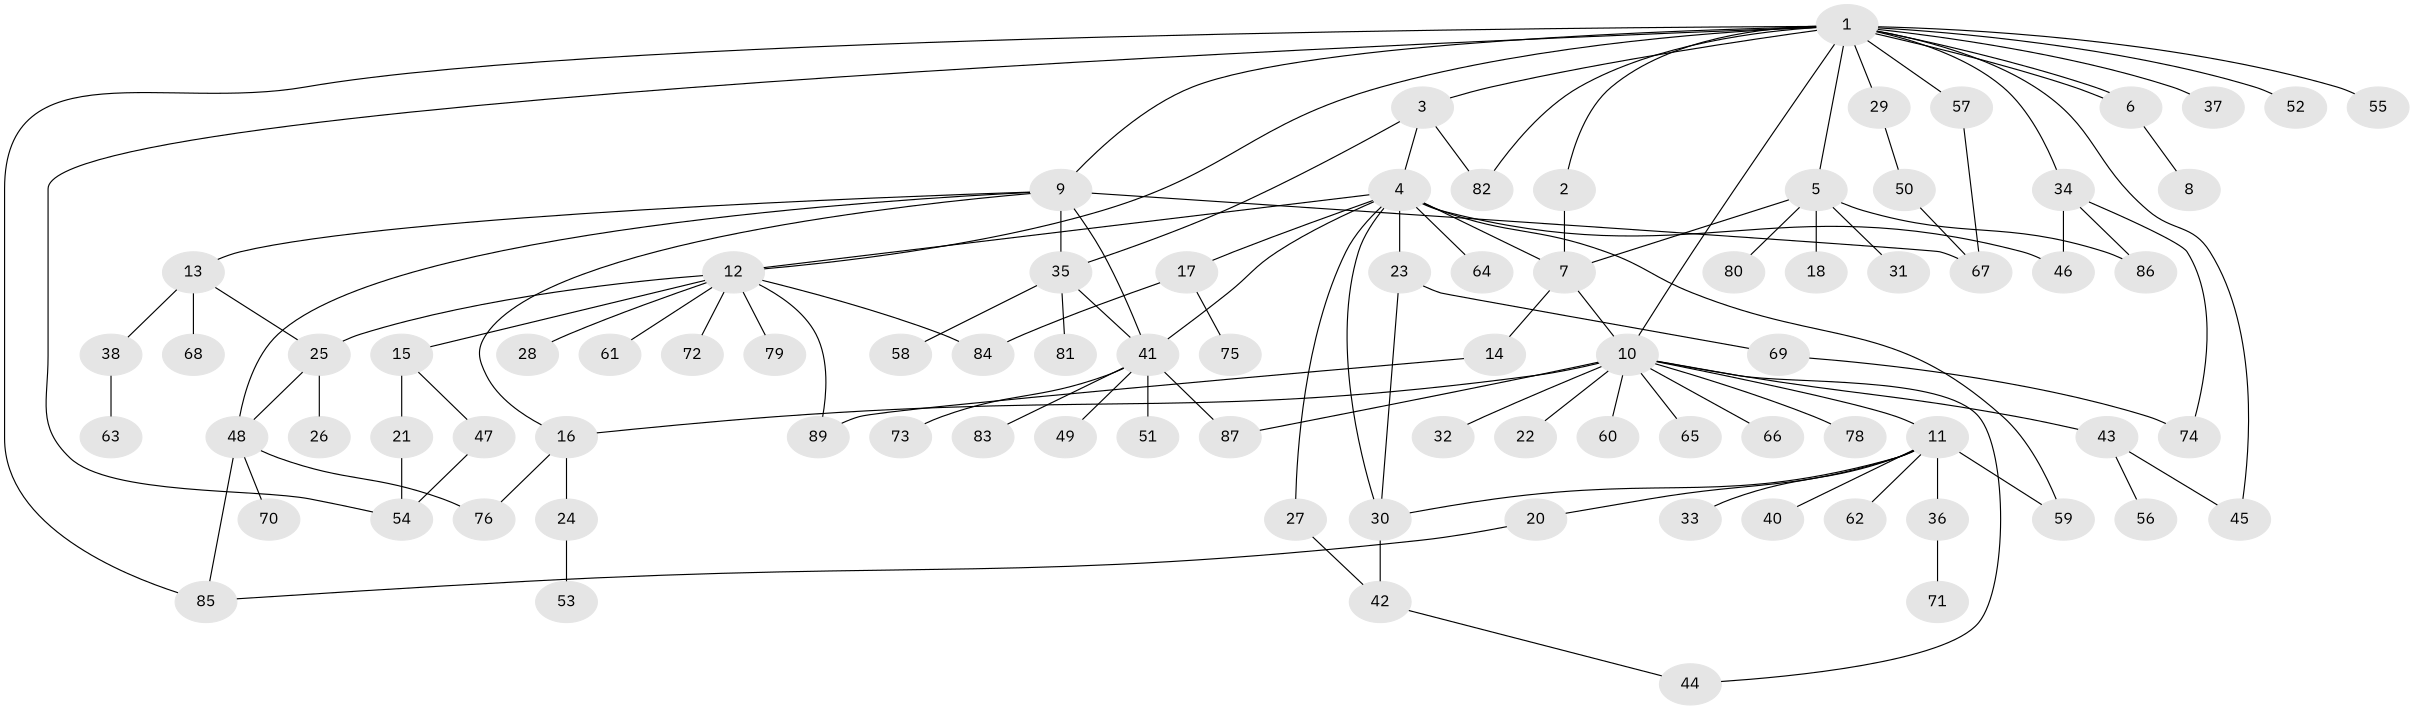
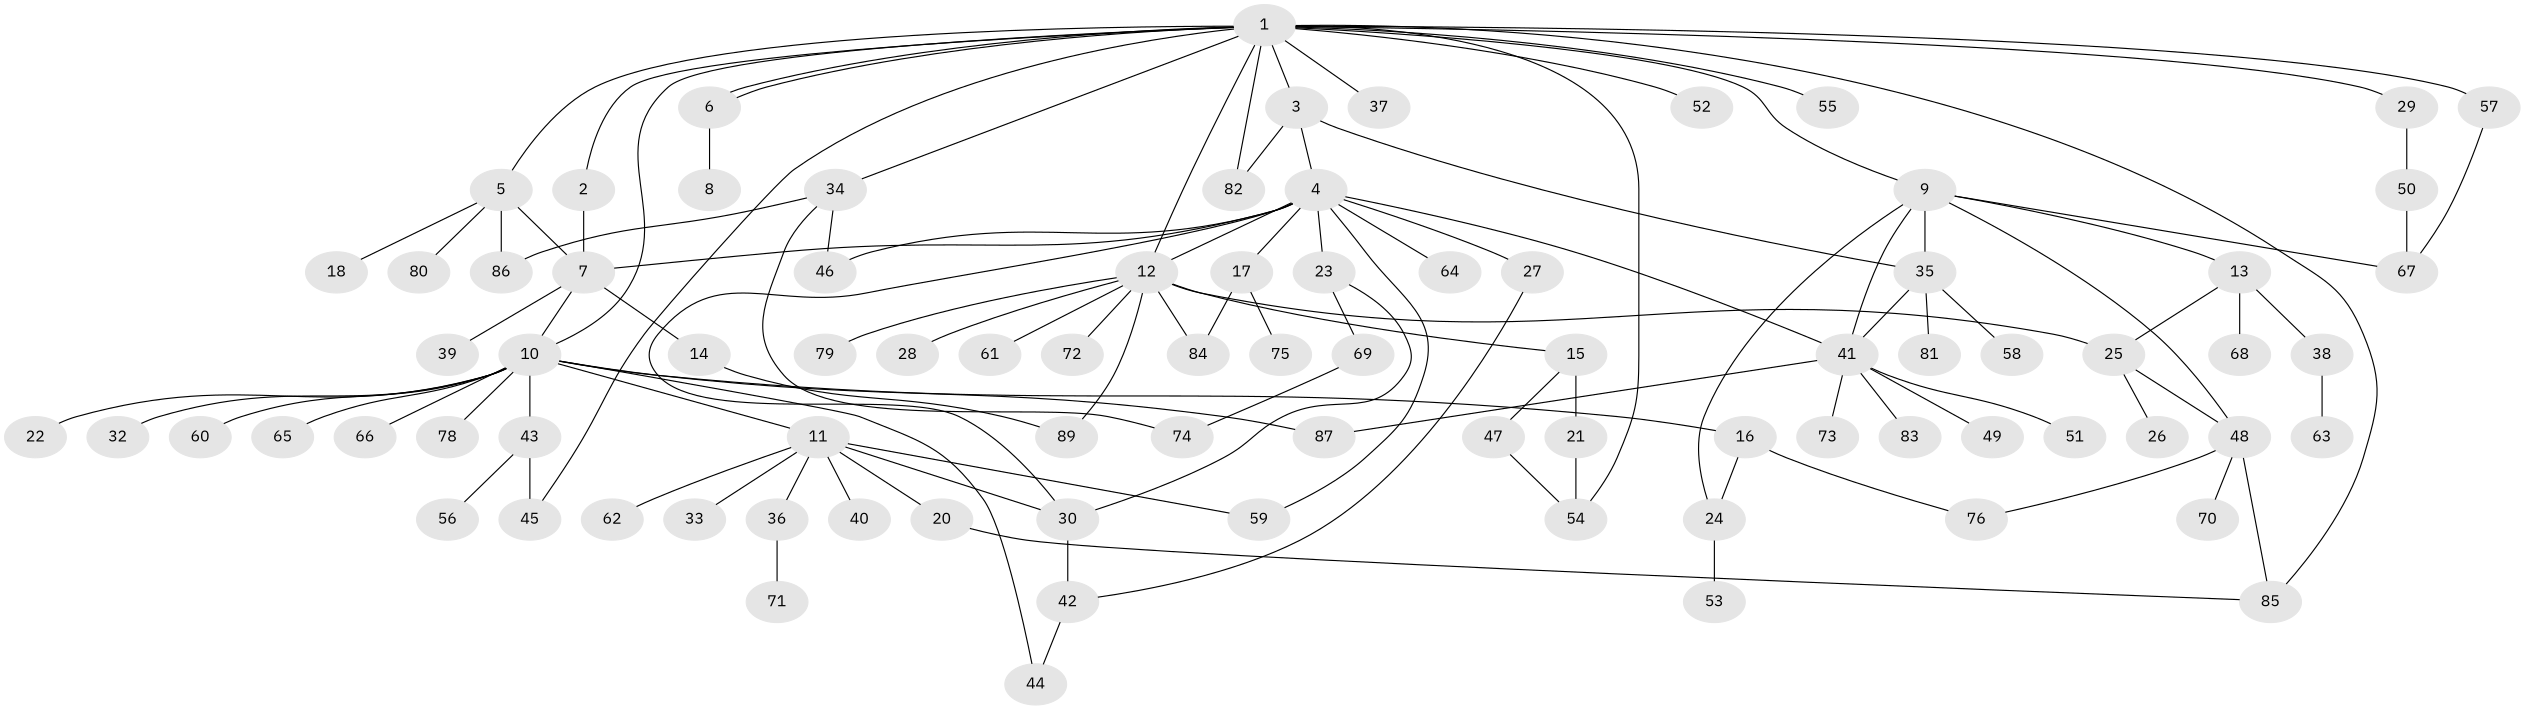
(690, 244) -> (1760, 328)
(1899, 272) -> none
none -> (447, 355)
